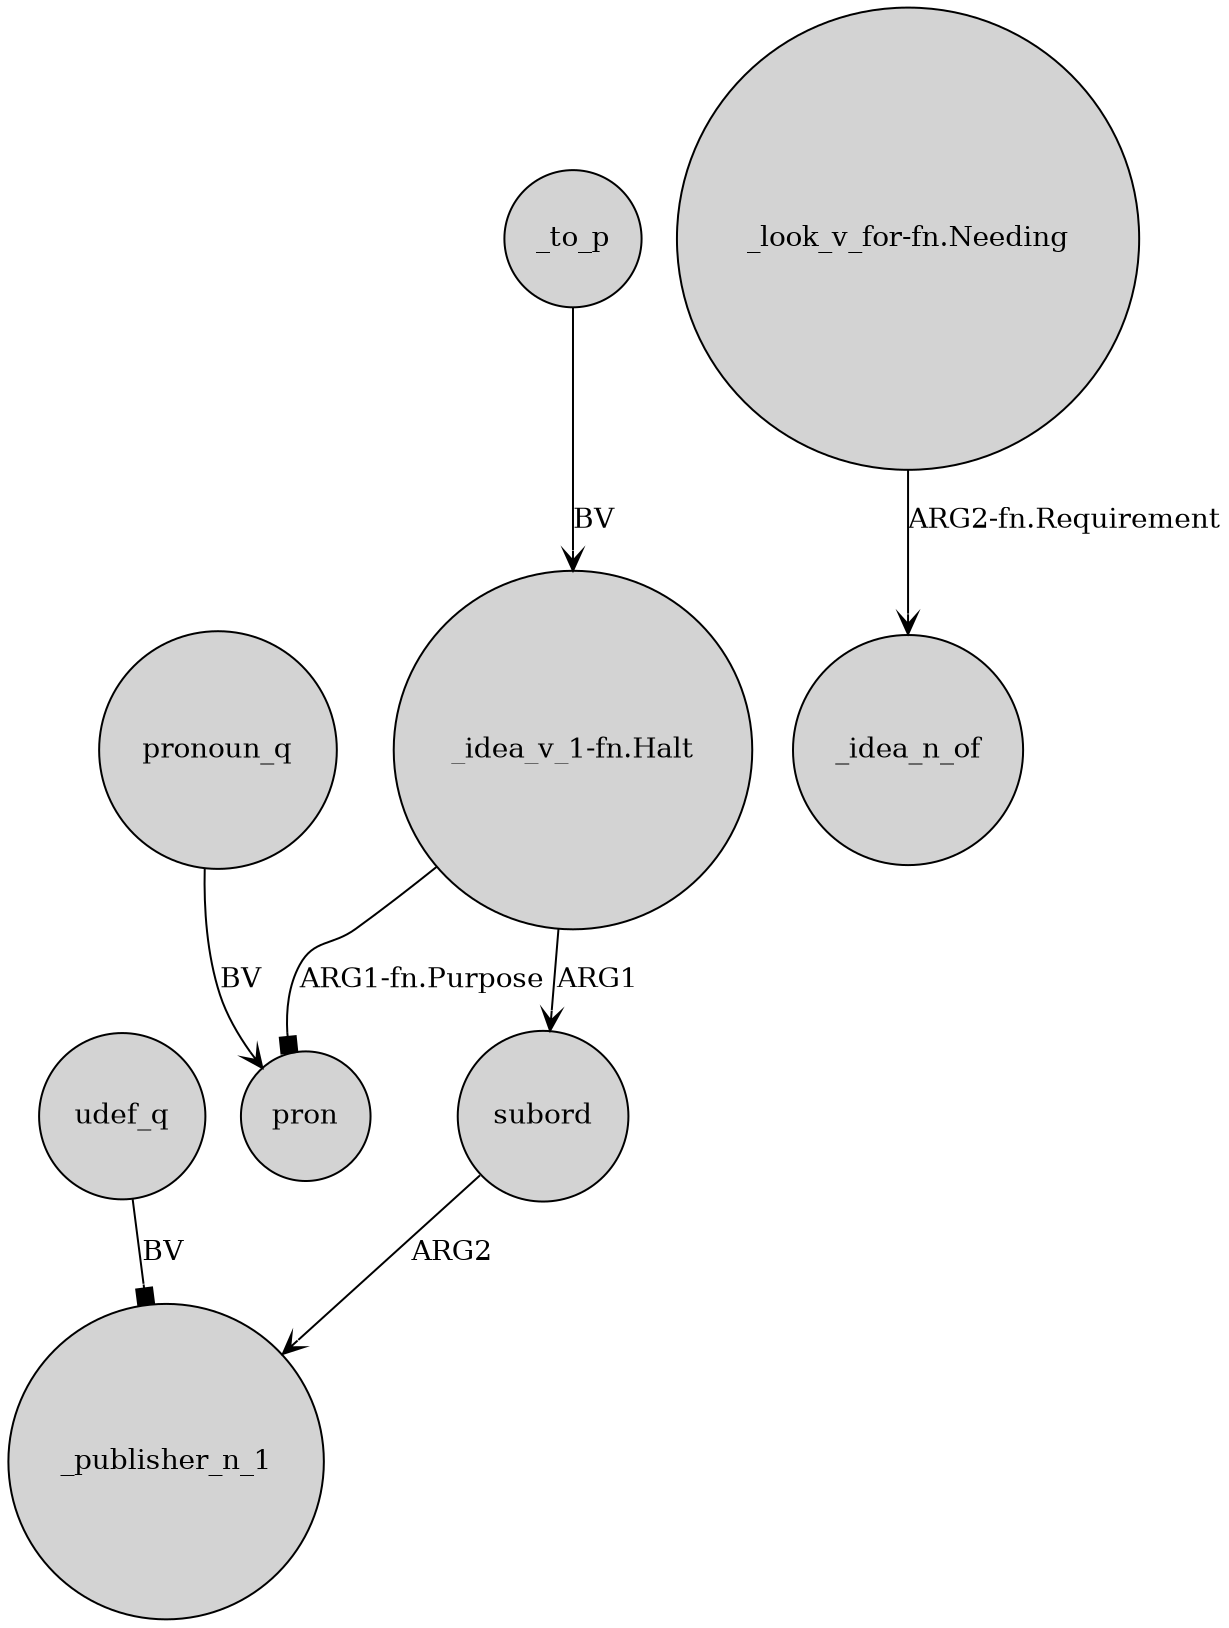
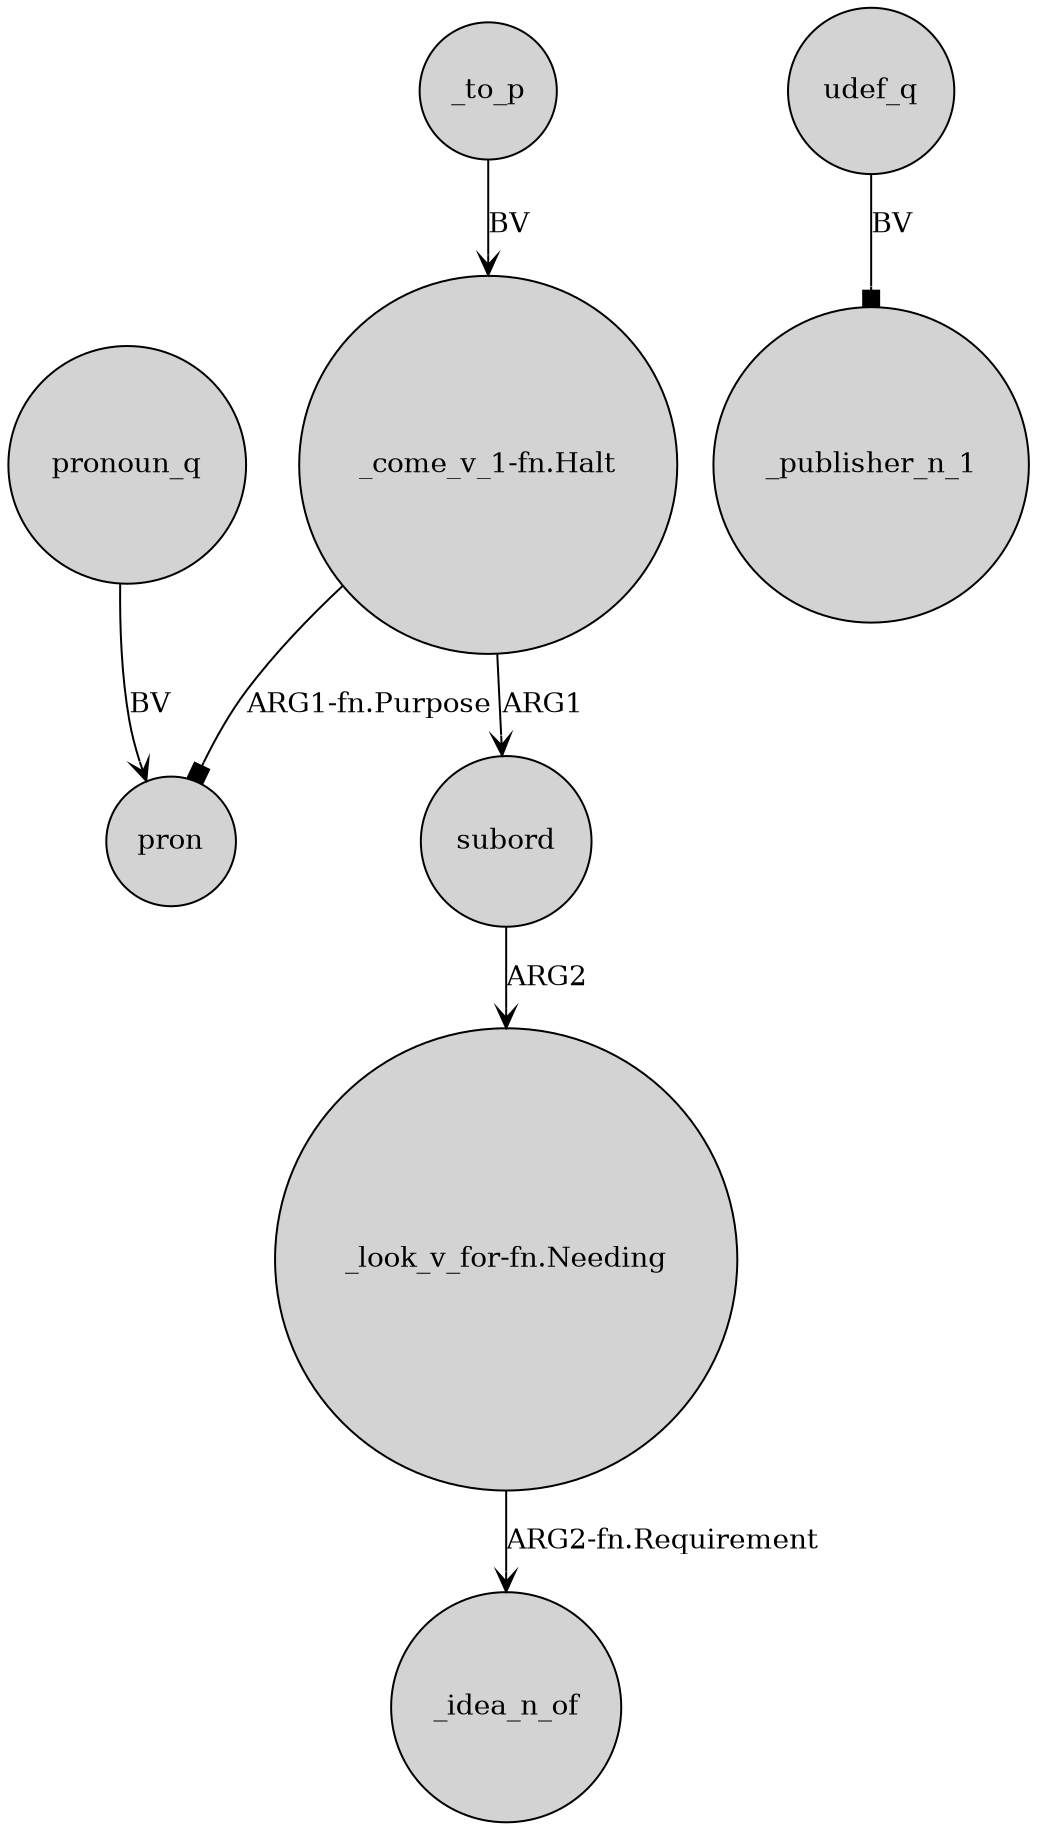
(573, 750) -> (488, 465)
(389, 1258) -> (506, 968)
